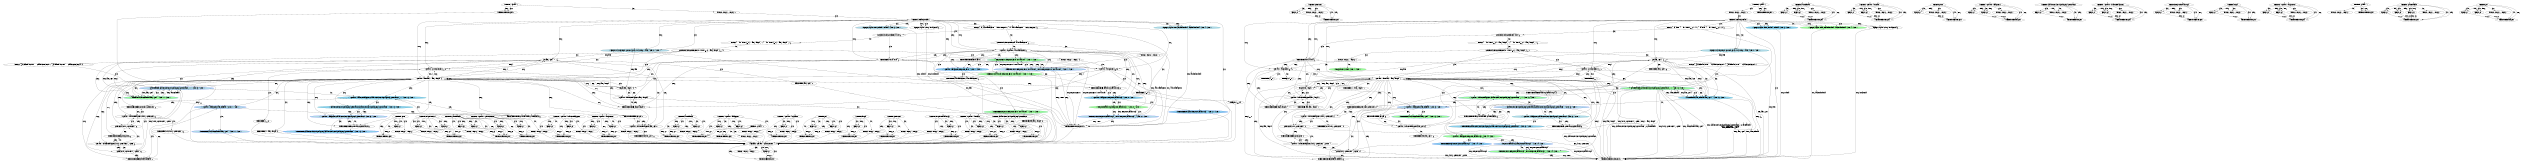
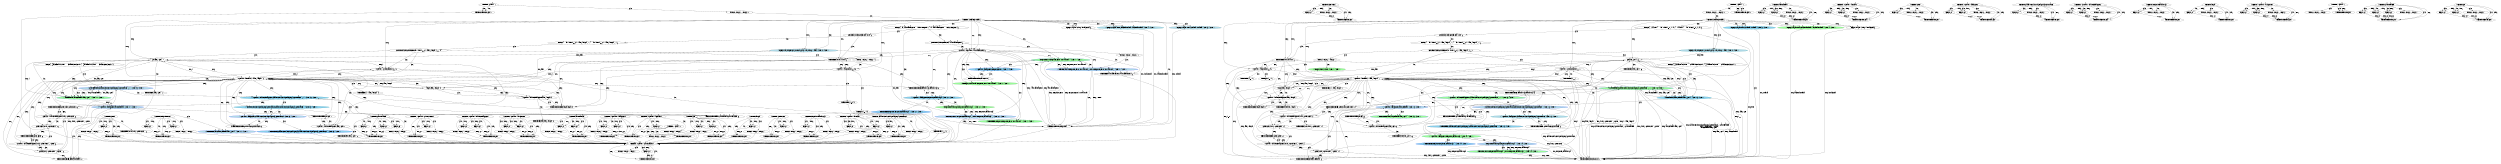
(962, 74) -> (987, 74)
